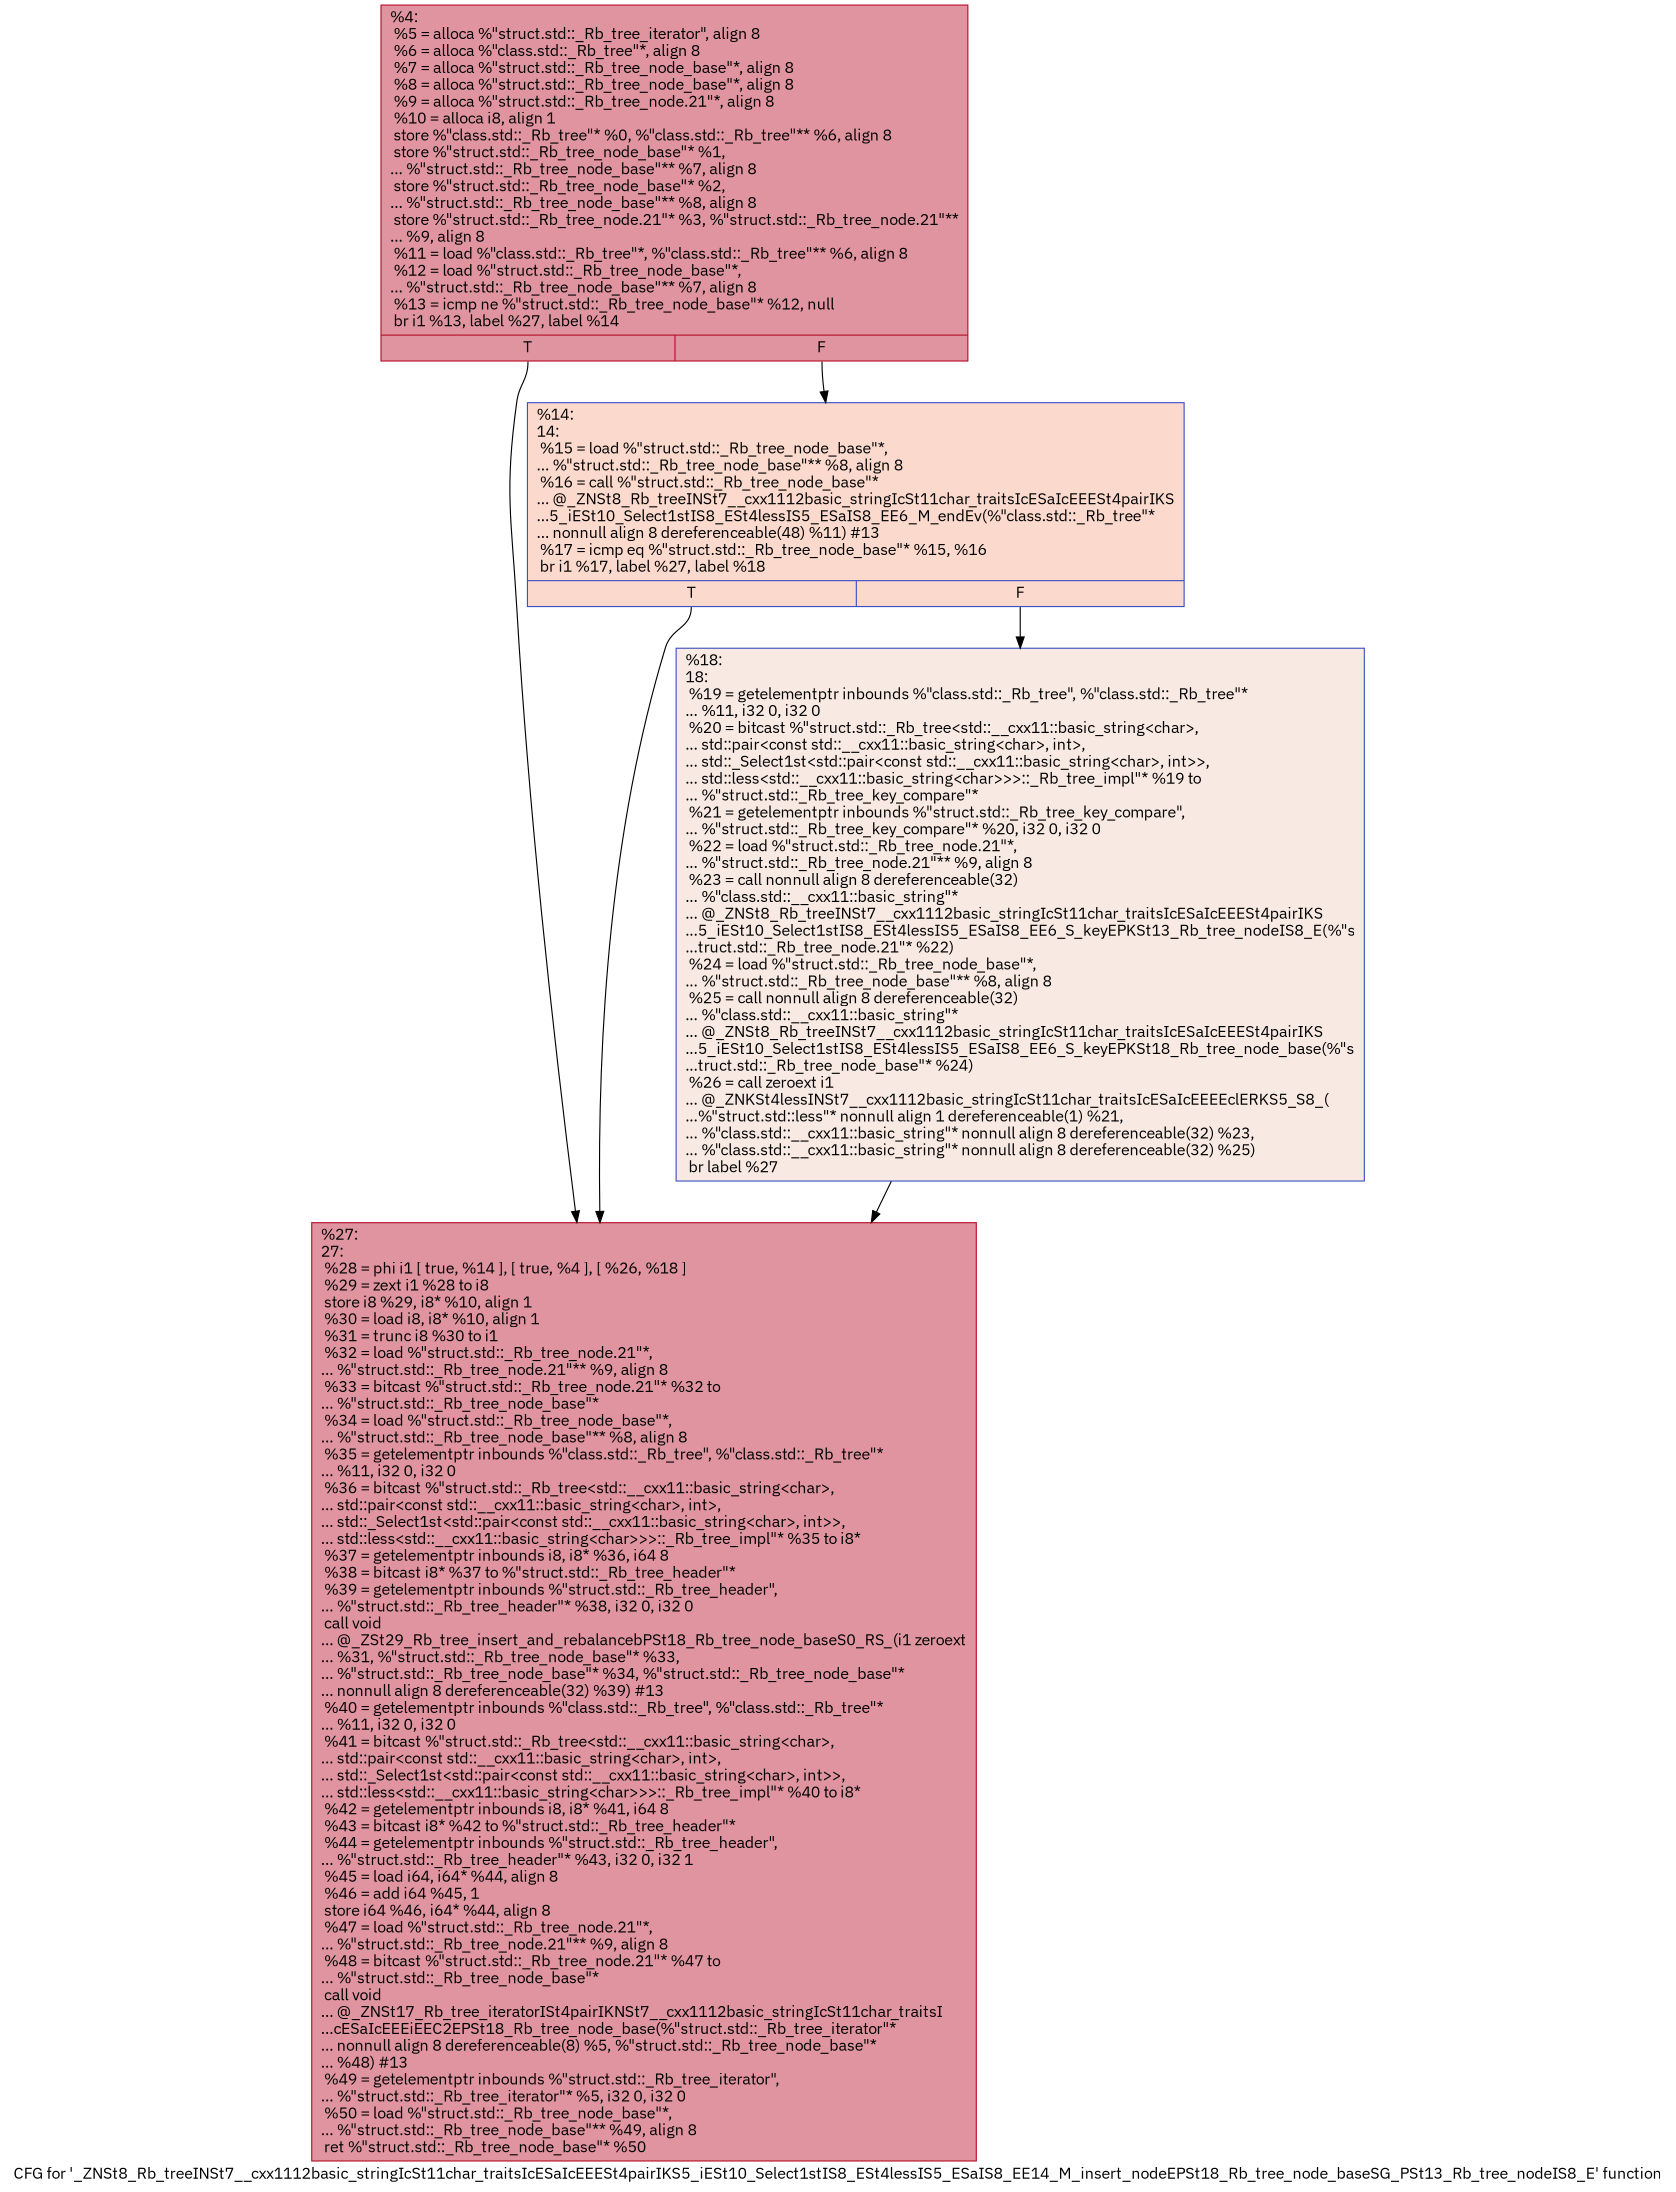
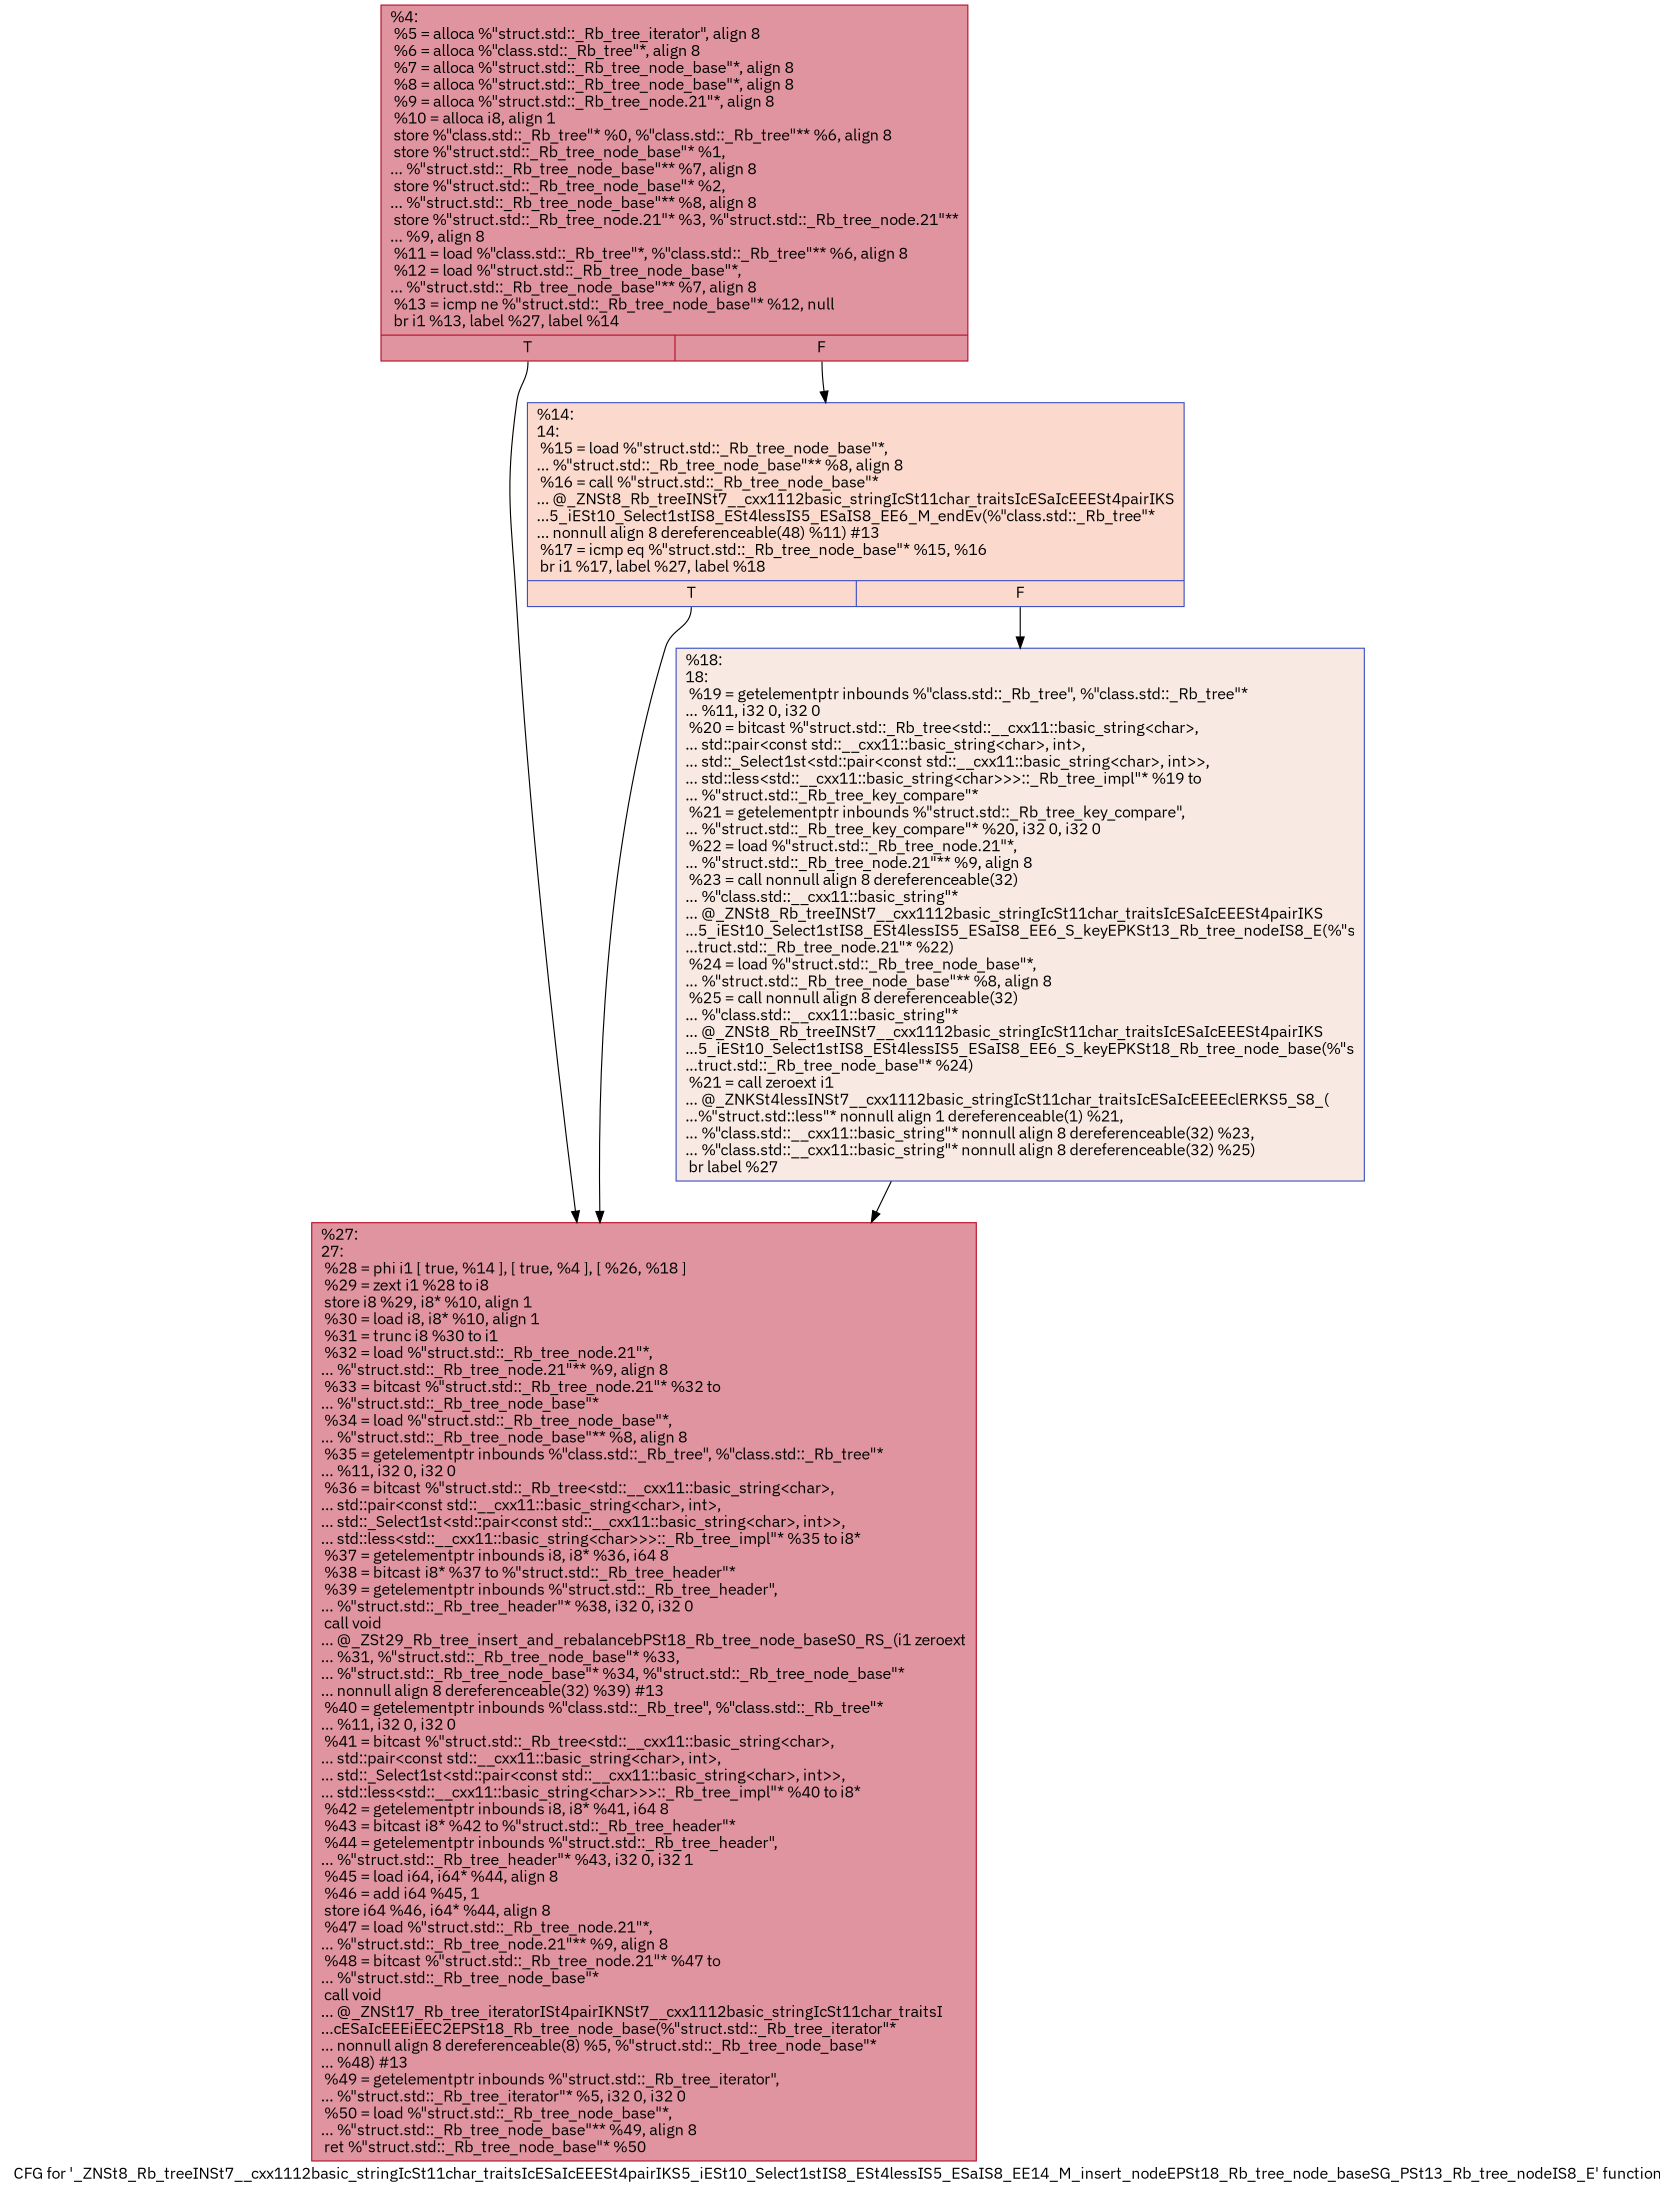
(760, 1083) -> (760, 1083)
